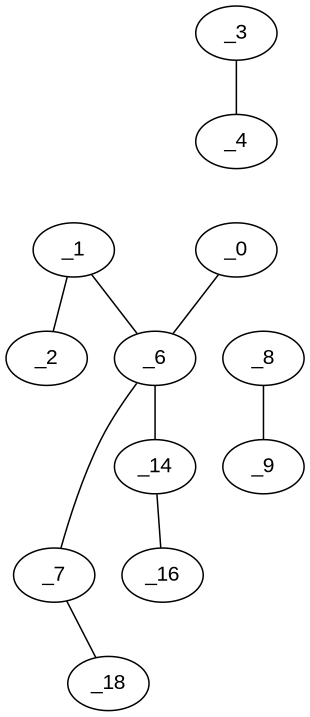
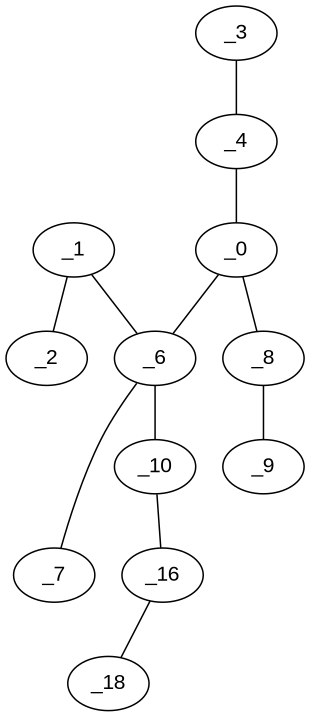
none -> (236, 196)
none -> (250, 304)
(155, 467) -> (155, 467)
(81, 629) -> (135, 629)
